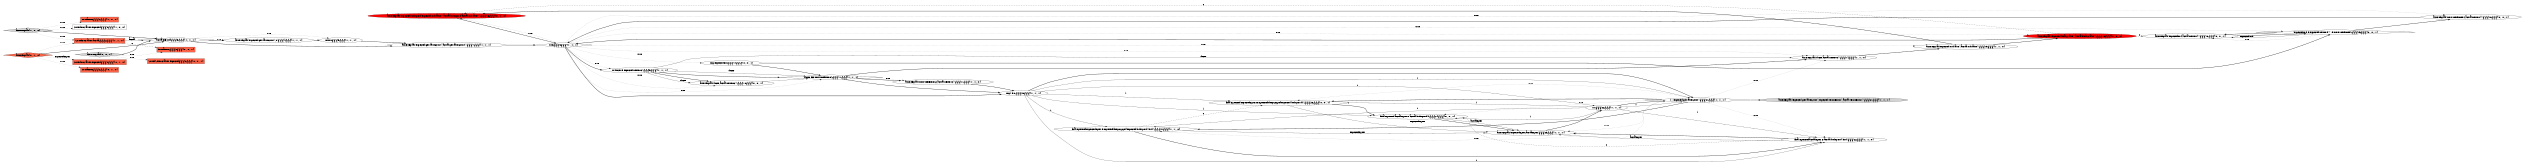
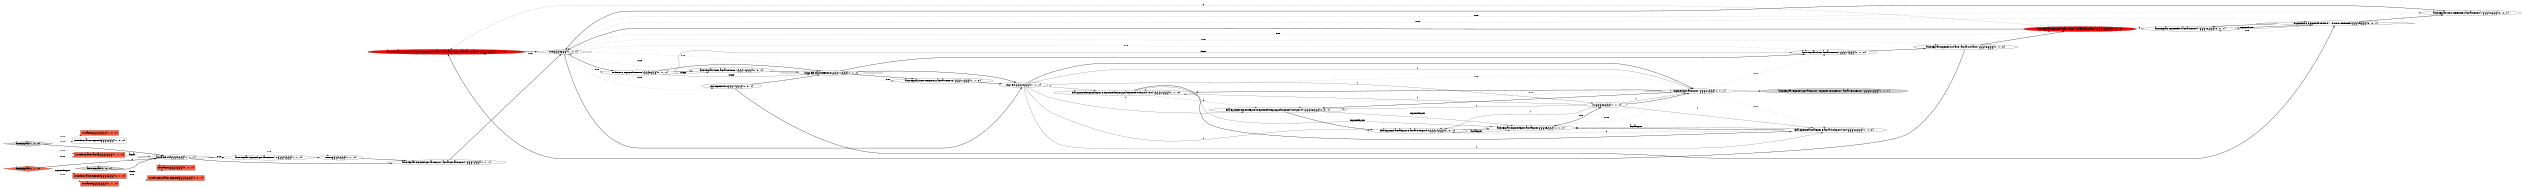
(132, 55) -> (132, 171)
(784, 80) -> (783, 72)
(634, 85) -> (633, 65)
